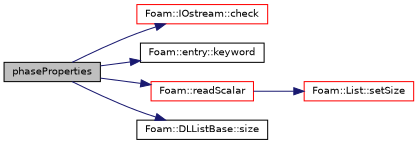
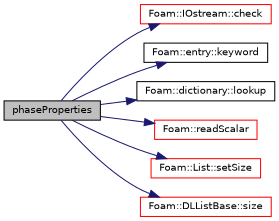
none -> (206, 91)
(274, 91) -> (114, 140)
(202, 130) -> (206, 207)
